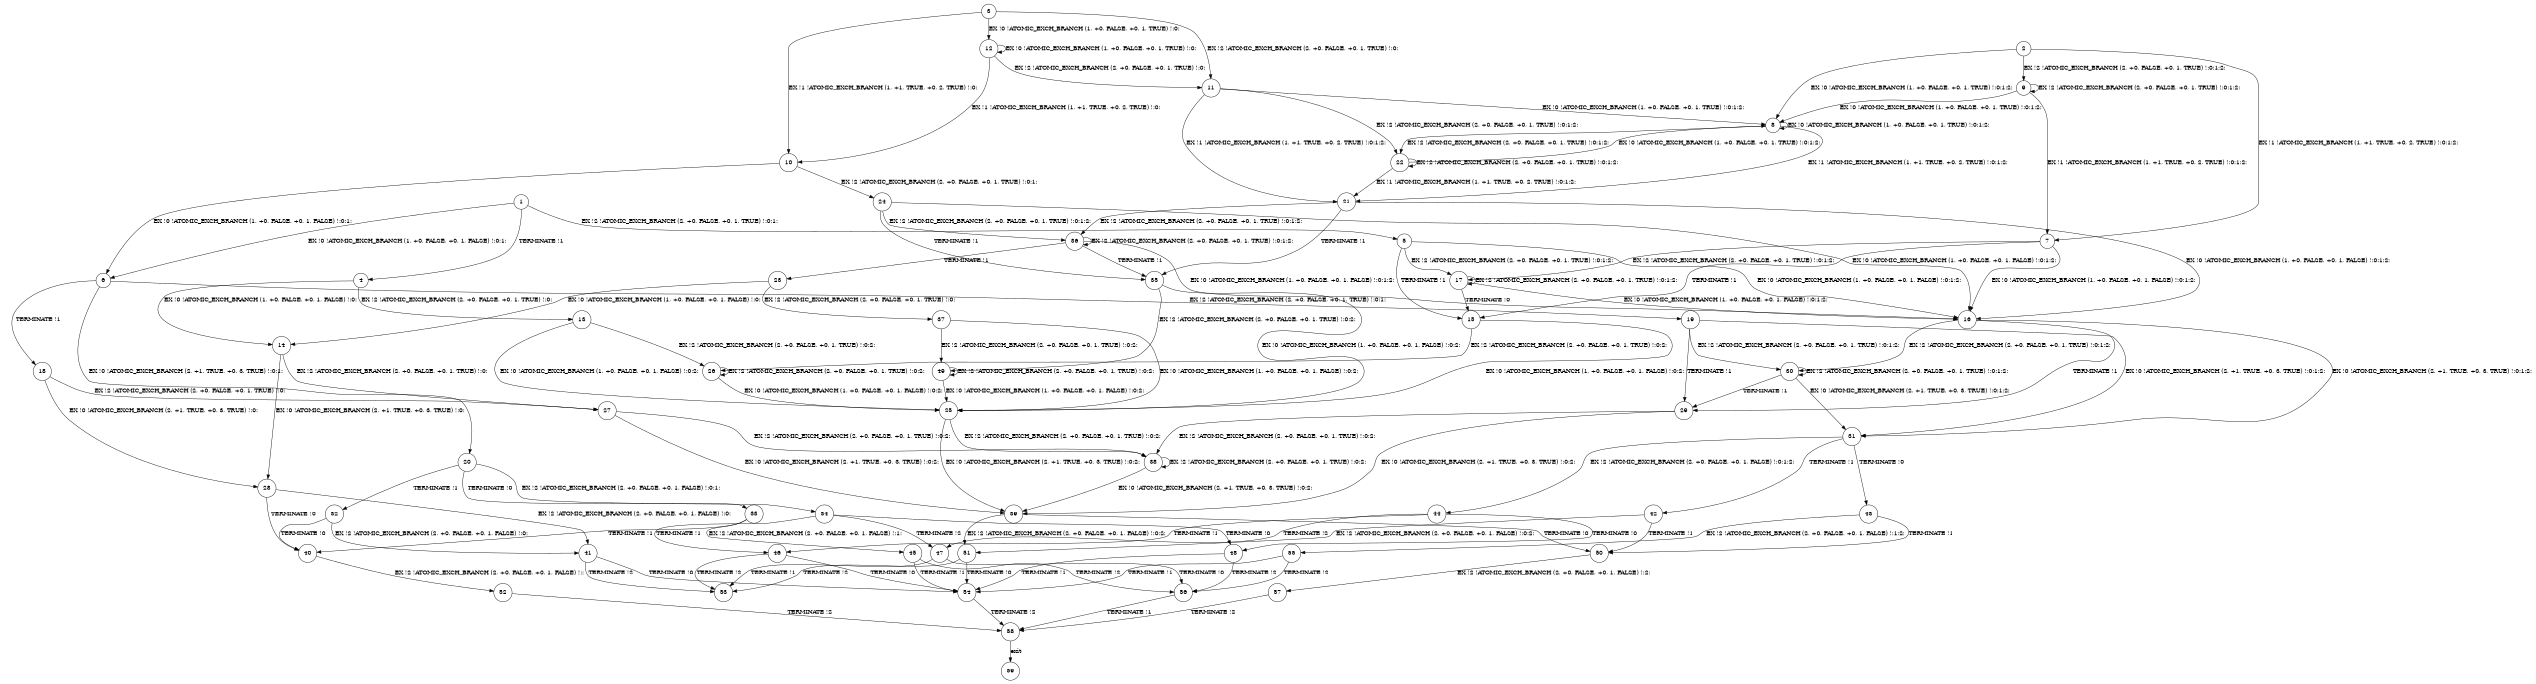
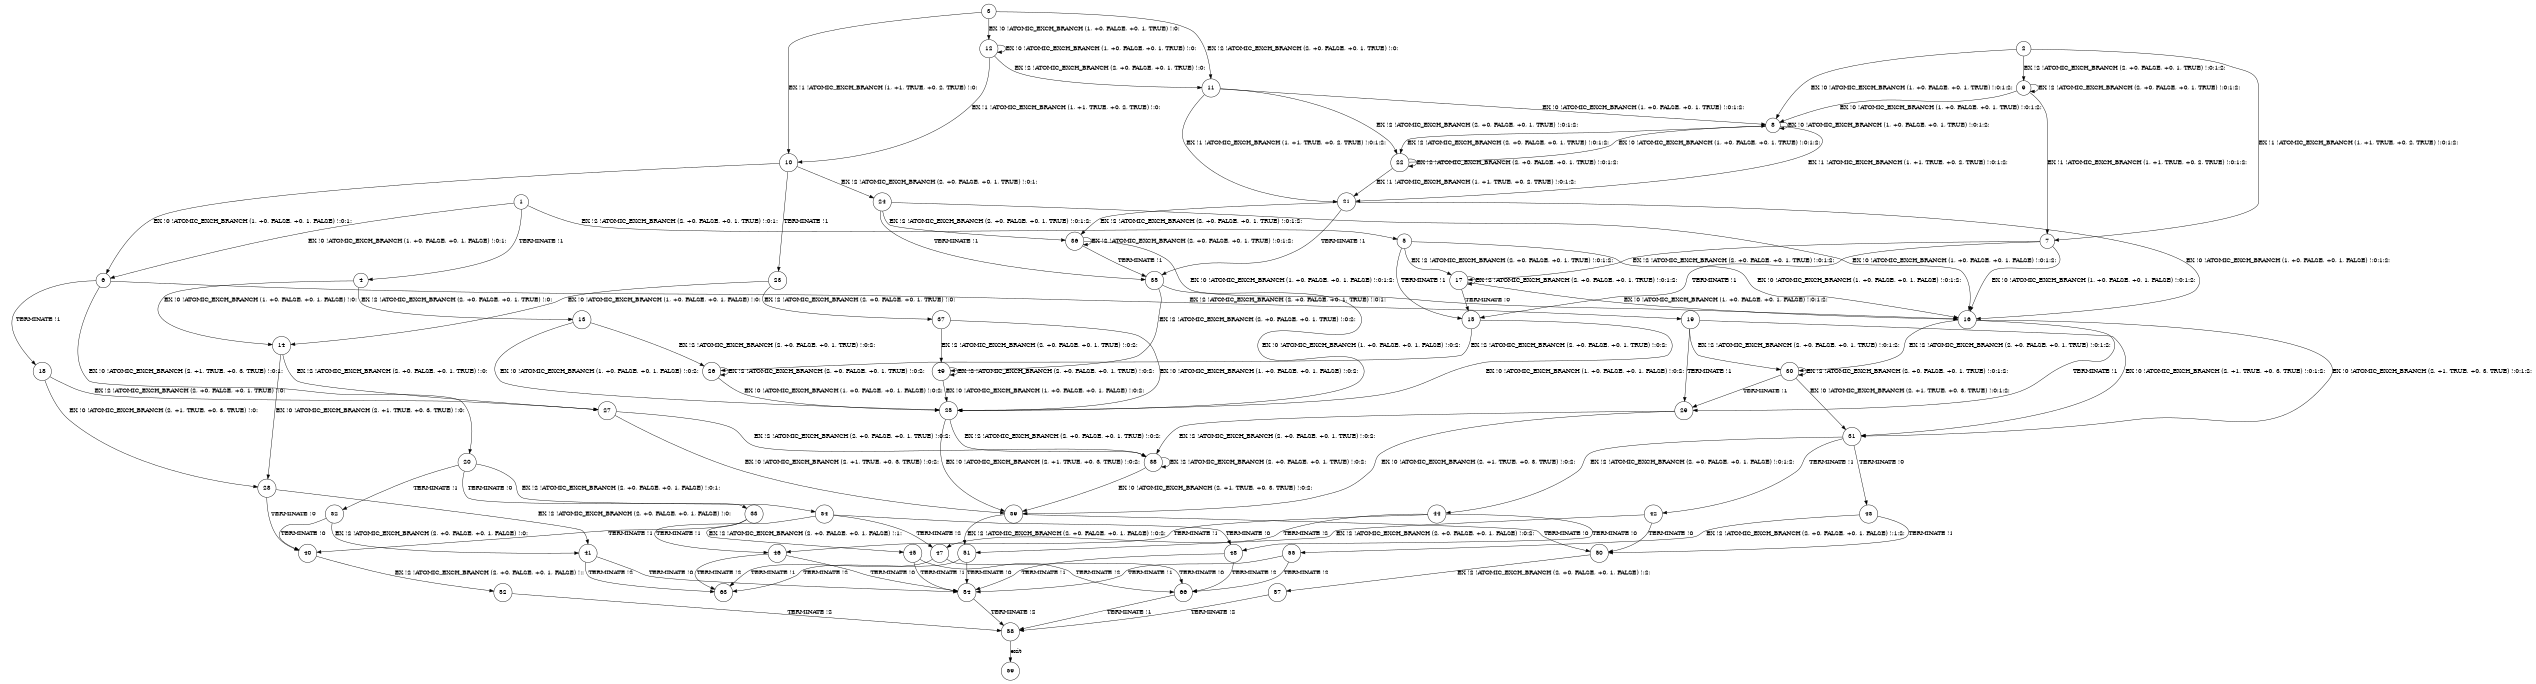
(928, 261) -> (783, 220)
(1671, 534) -> (1671, 534)
(724, 593) -> (724, 593)
(1183, 593) -> (1183, 593)
